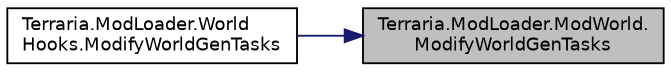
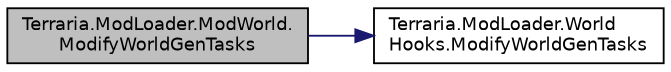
(321, 36) -> (332, 36)
